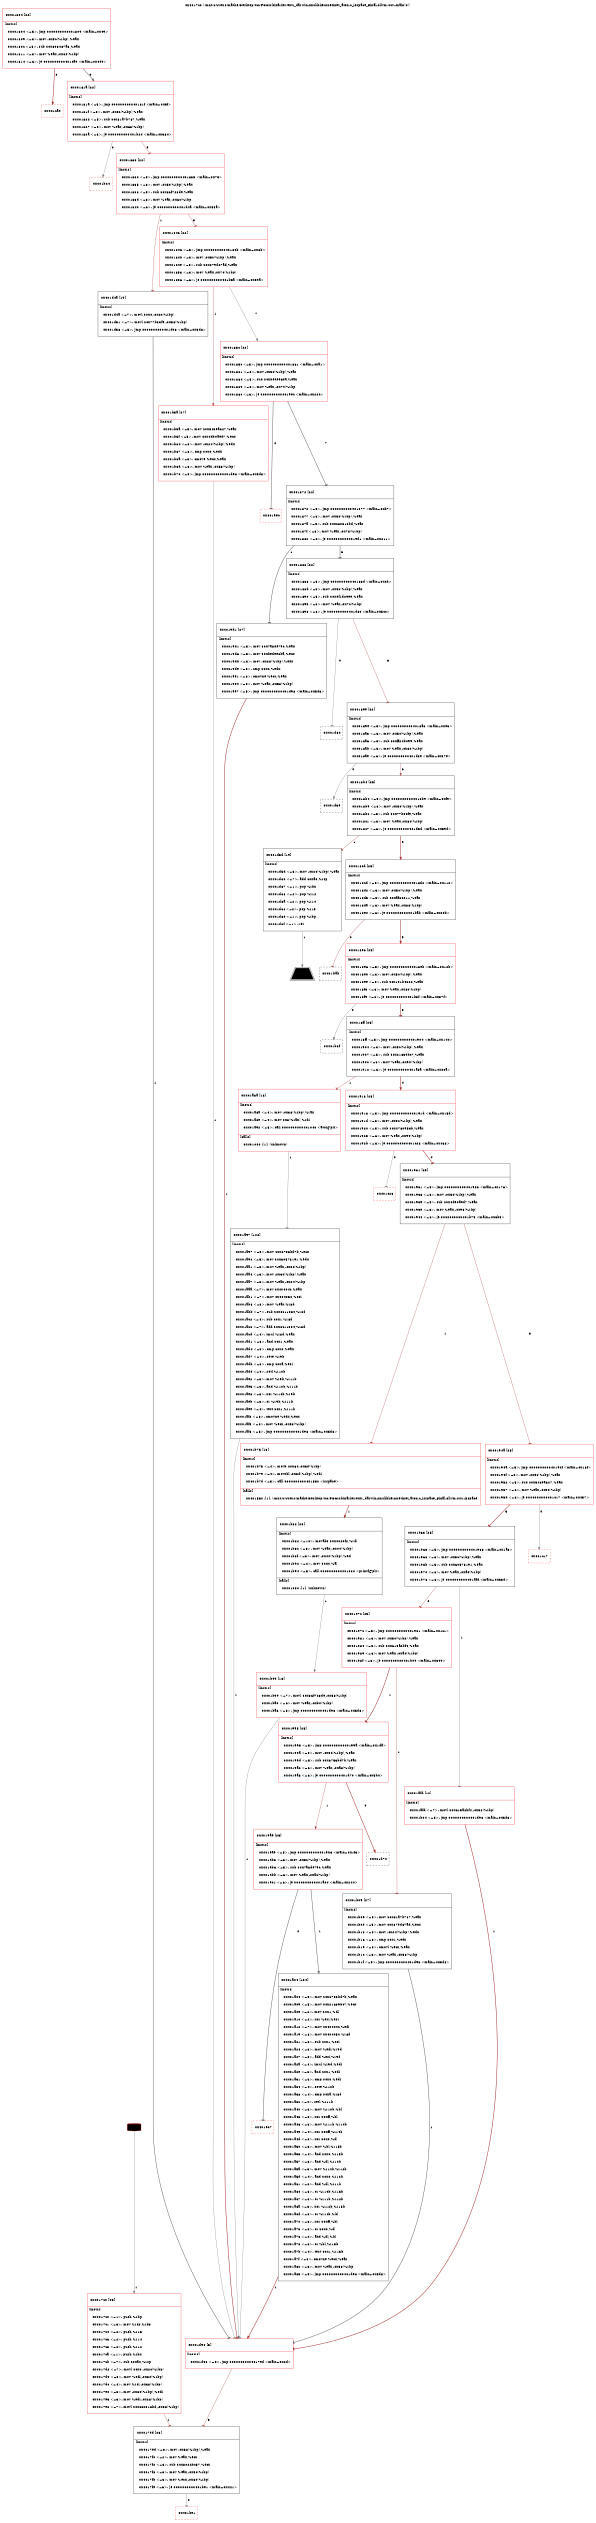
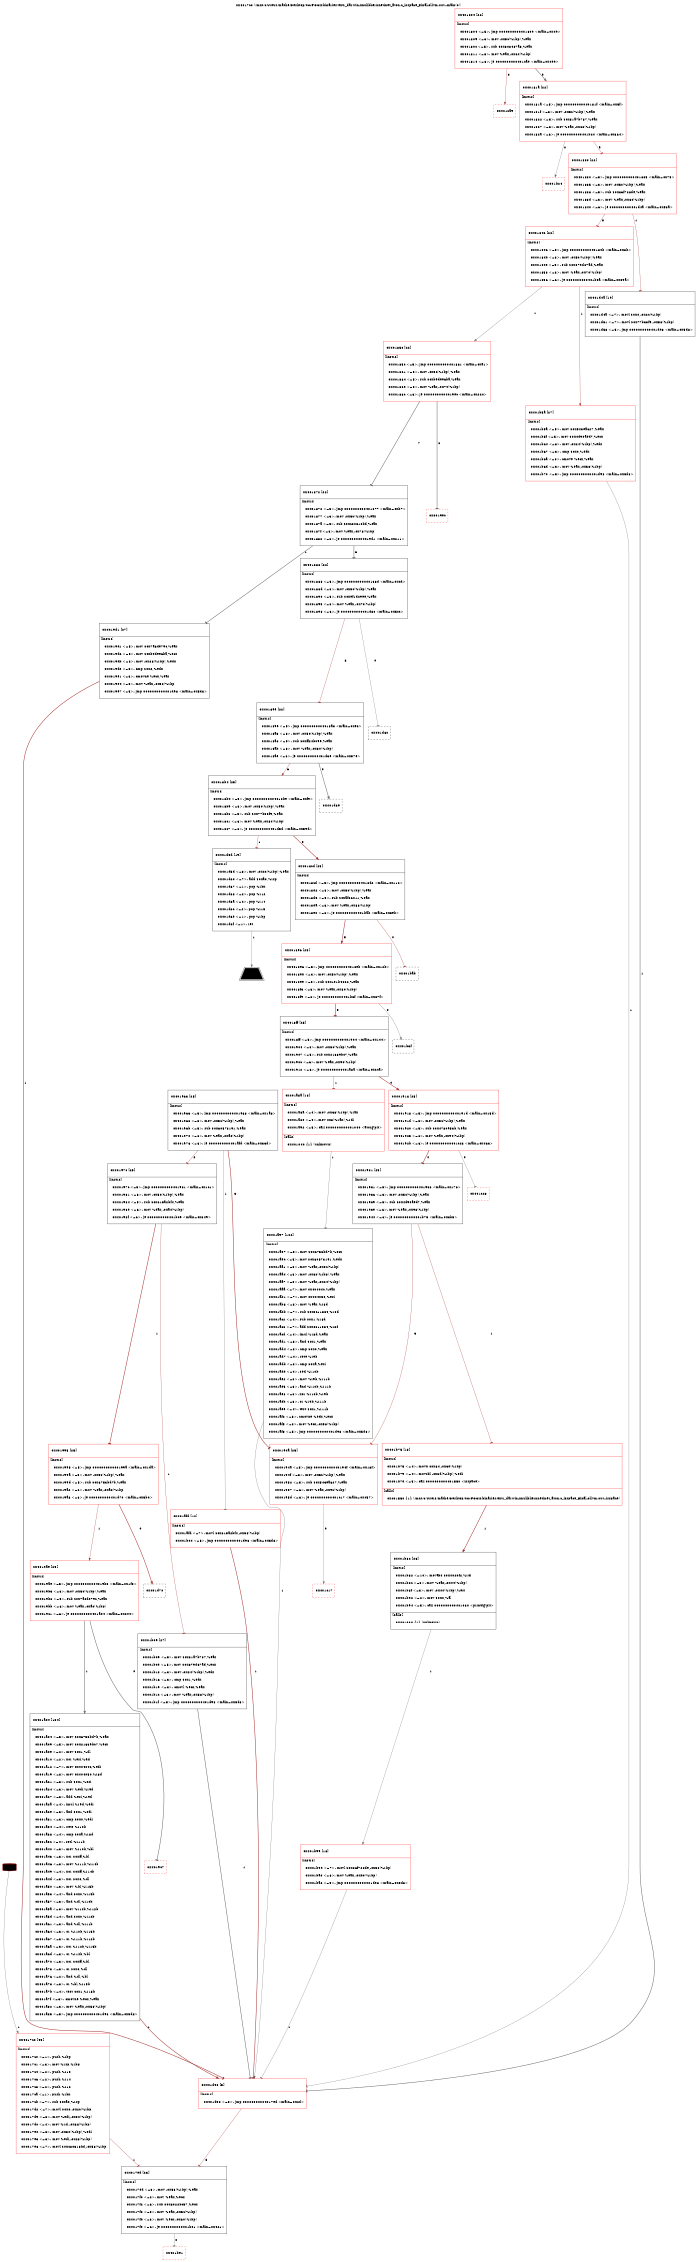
(54, 85) -> (506, 85)
(343, 778) -> (324, 780)
(500, 1515) -> (235, 1302)
(397, 1638) -> (162, 1194)
